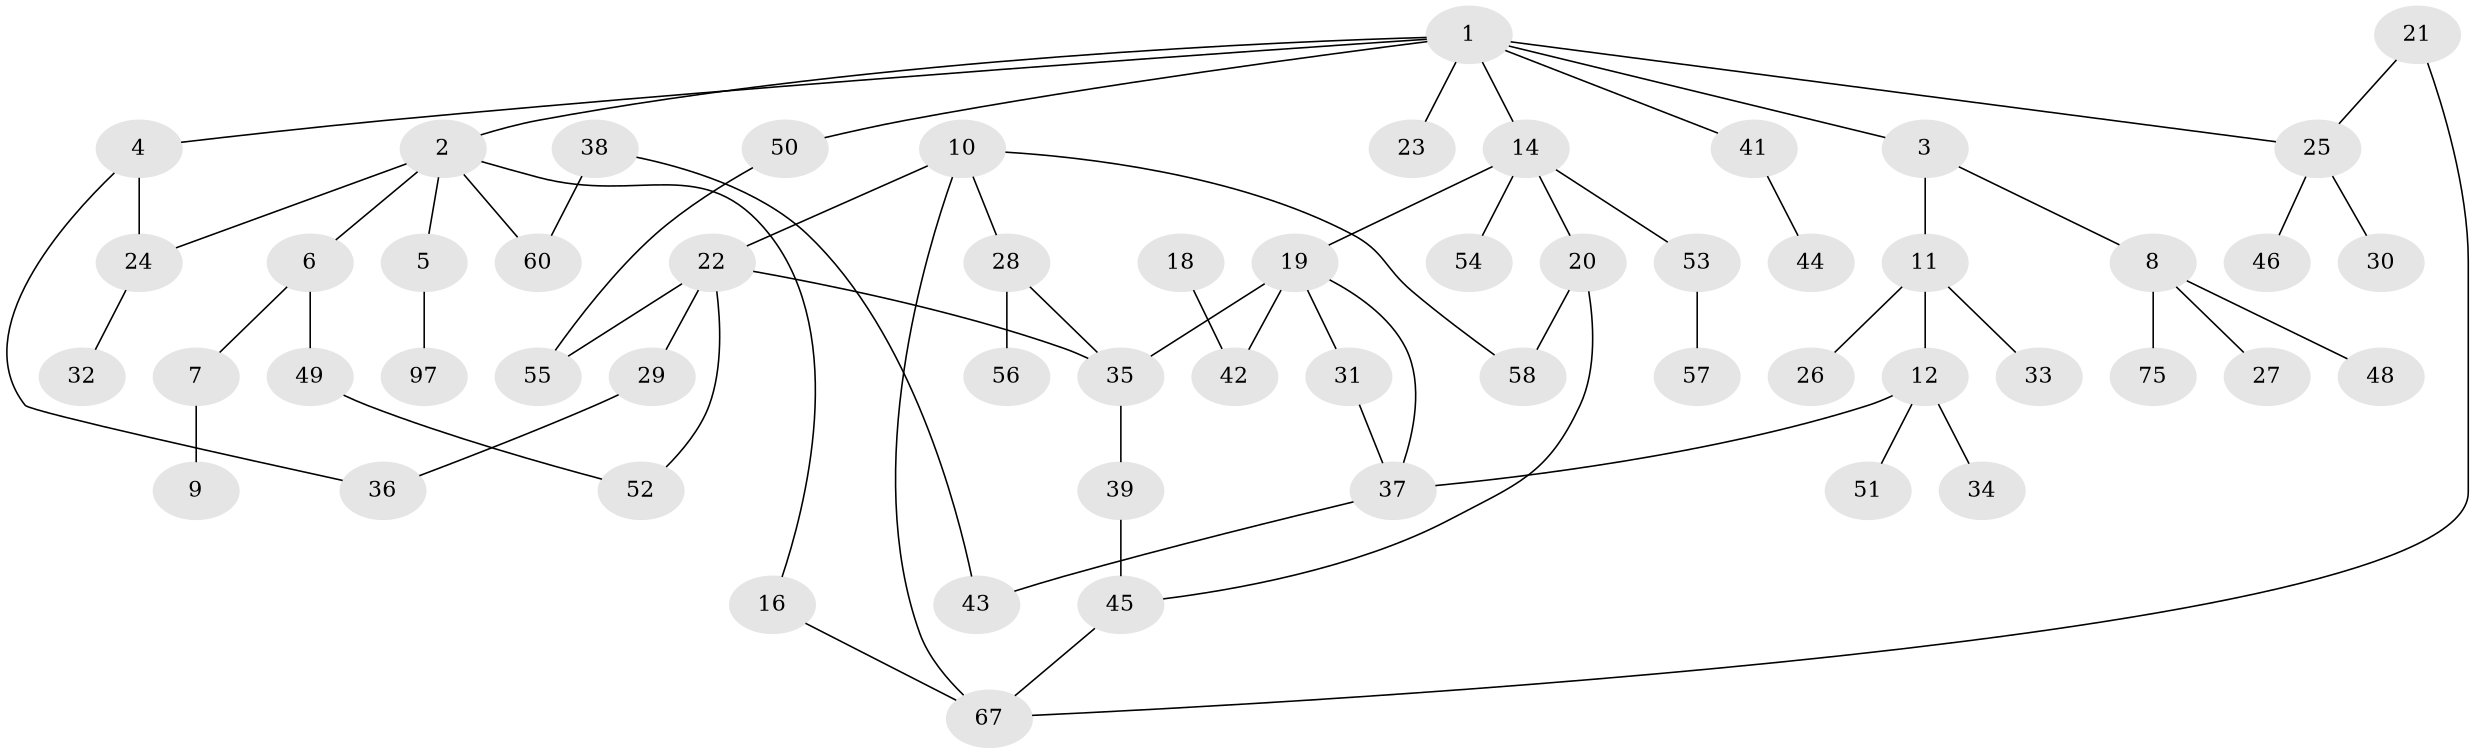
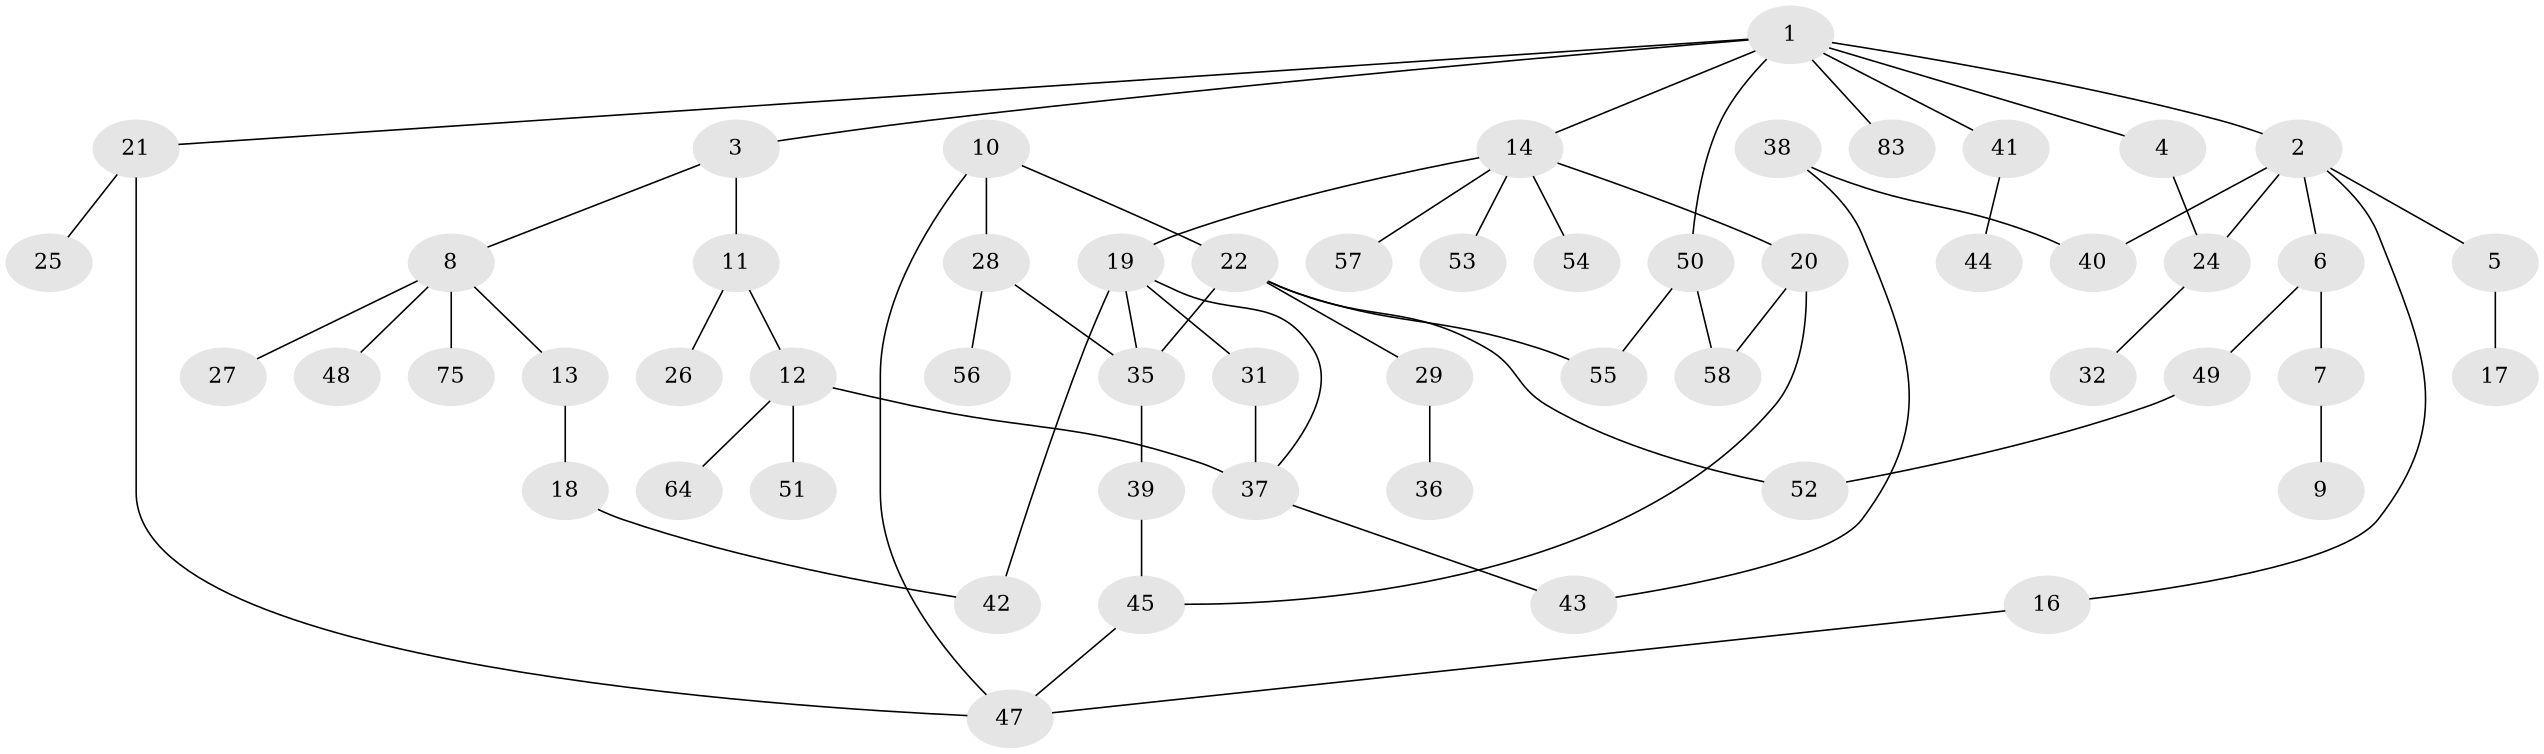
(1893, 92) -> (963, 92)
(1412, 149) -> (1892, 149)
(1273, 201) -> (1704, 320)
(538, 263) -> (2093, 263)
(2267, 263) -> none
(2381, 263) -> none
(1697, 320) -> (1434, 206)
(424, 377) -> (2495, 377)
none -> (565, 377)
(2039, 377) -> none
(52, 414) -> none
(1982, 491) -> (679, 491)
(989, 719) -> (1010, 719)
